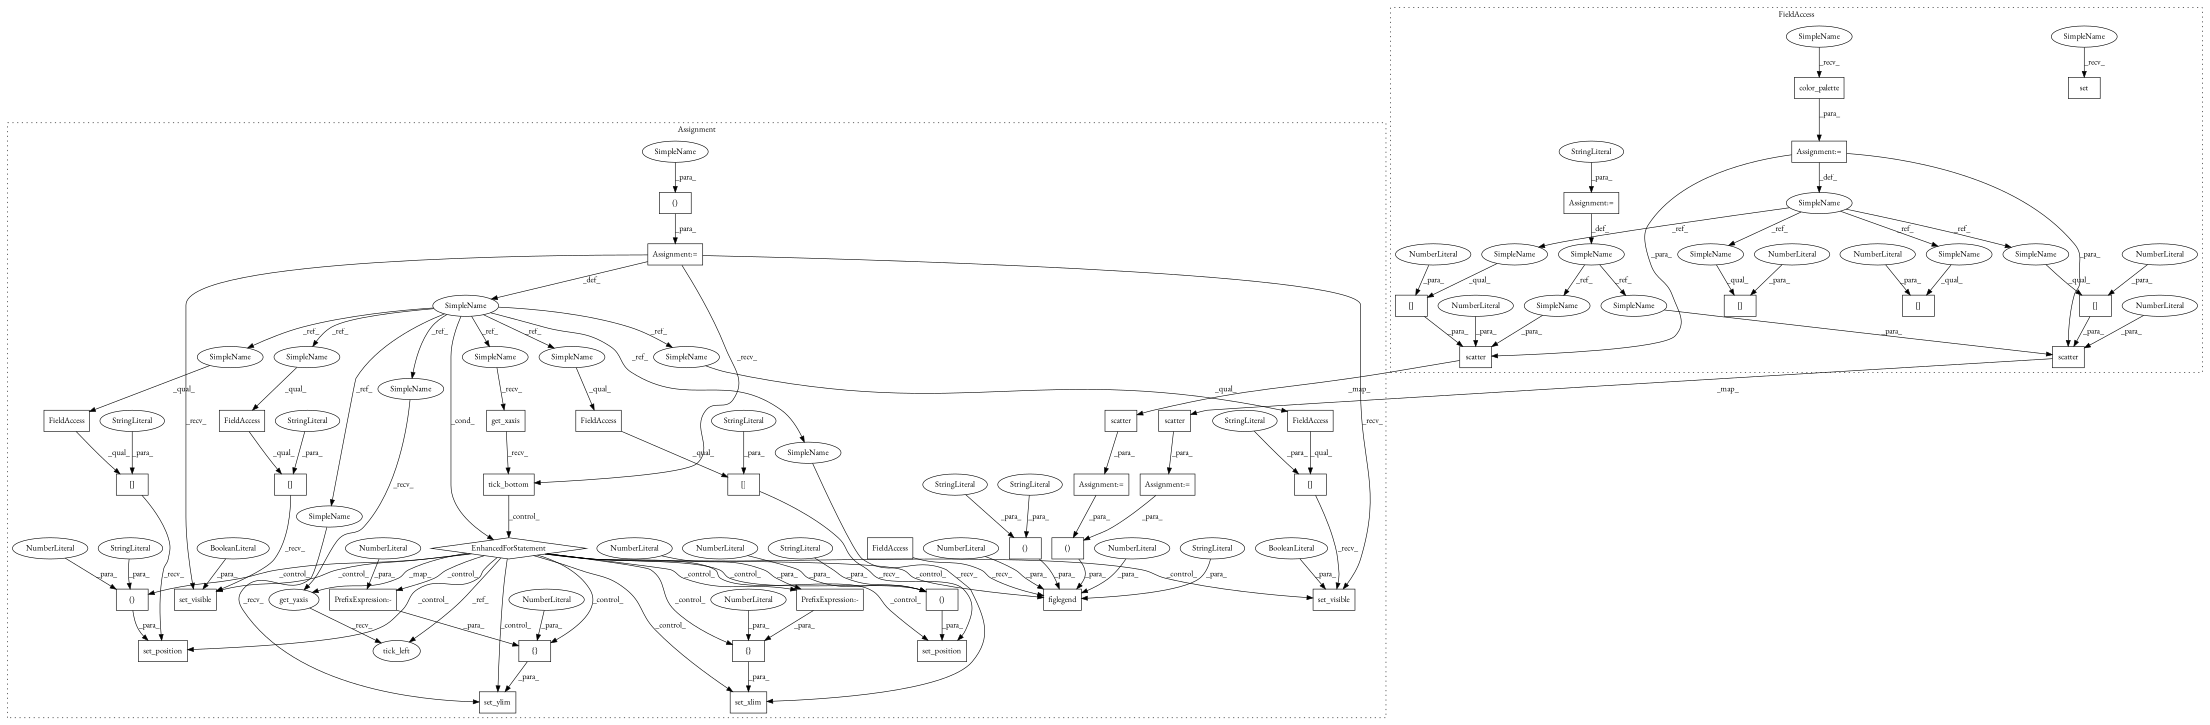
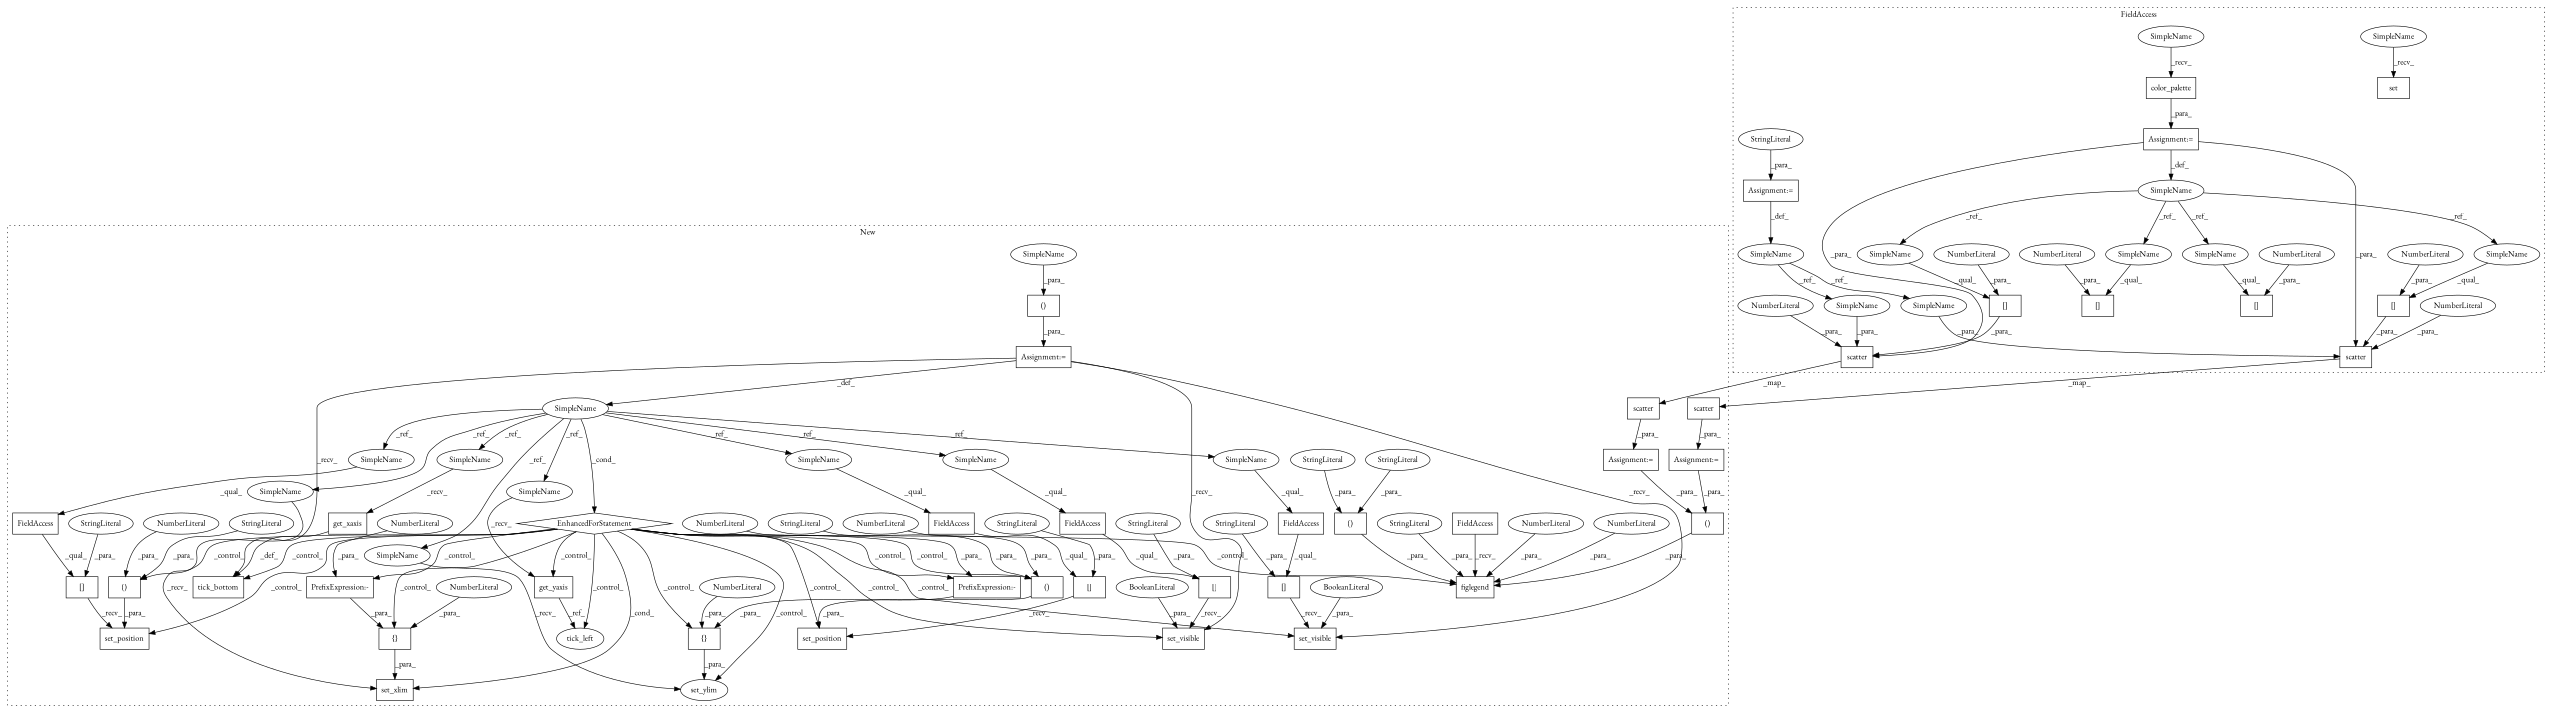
(697, 130) -> (868, 232)
(518, 453) -> (269, 555)
(509, 513) -> (323, 539)
(420, 574) -> (576, 555)
(294, 600) -> (554, 587)
(480, 600) -> (608, 587)
(362, 625) -> (577, 613)
(671, 625) -> (642, 613)
(498, 702) -> (704, 690)
